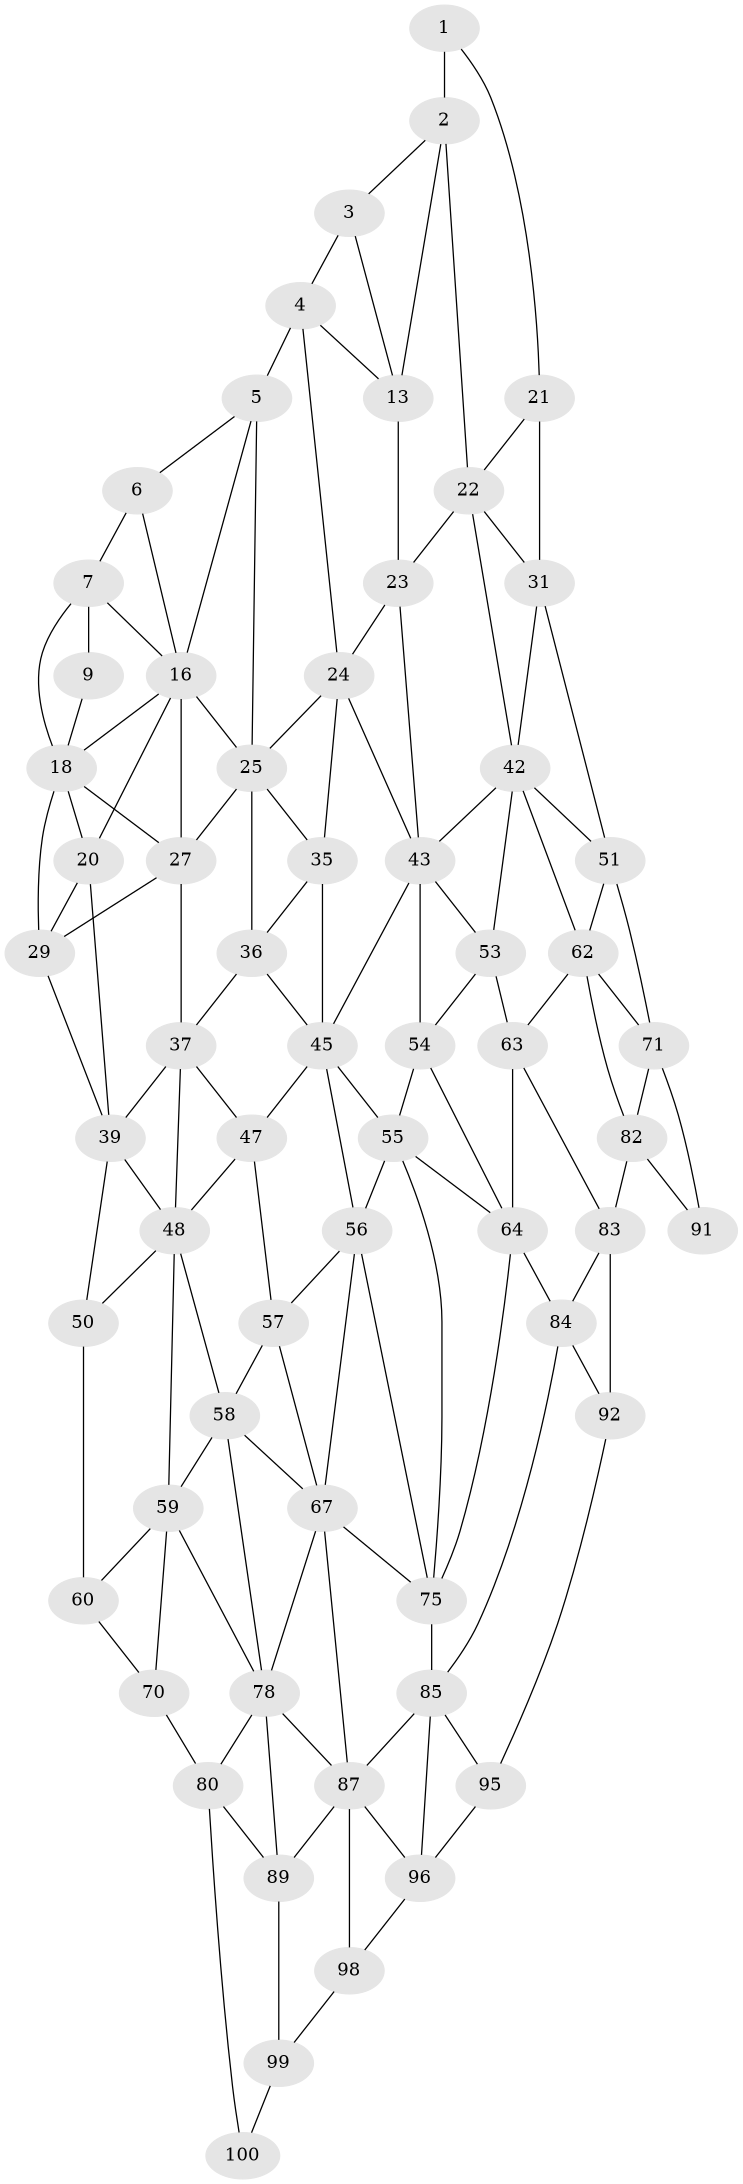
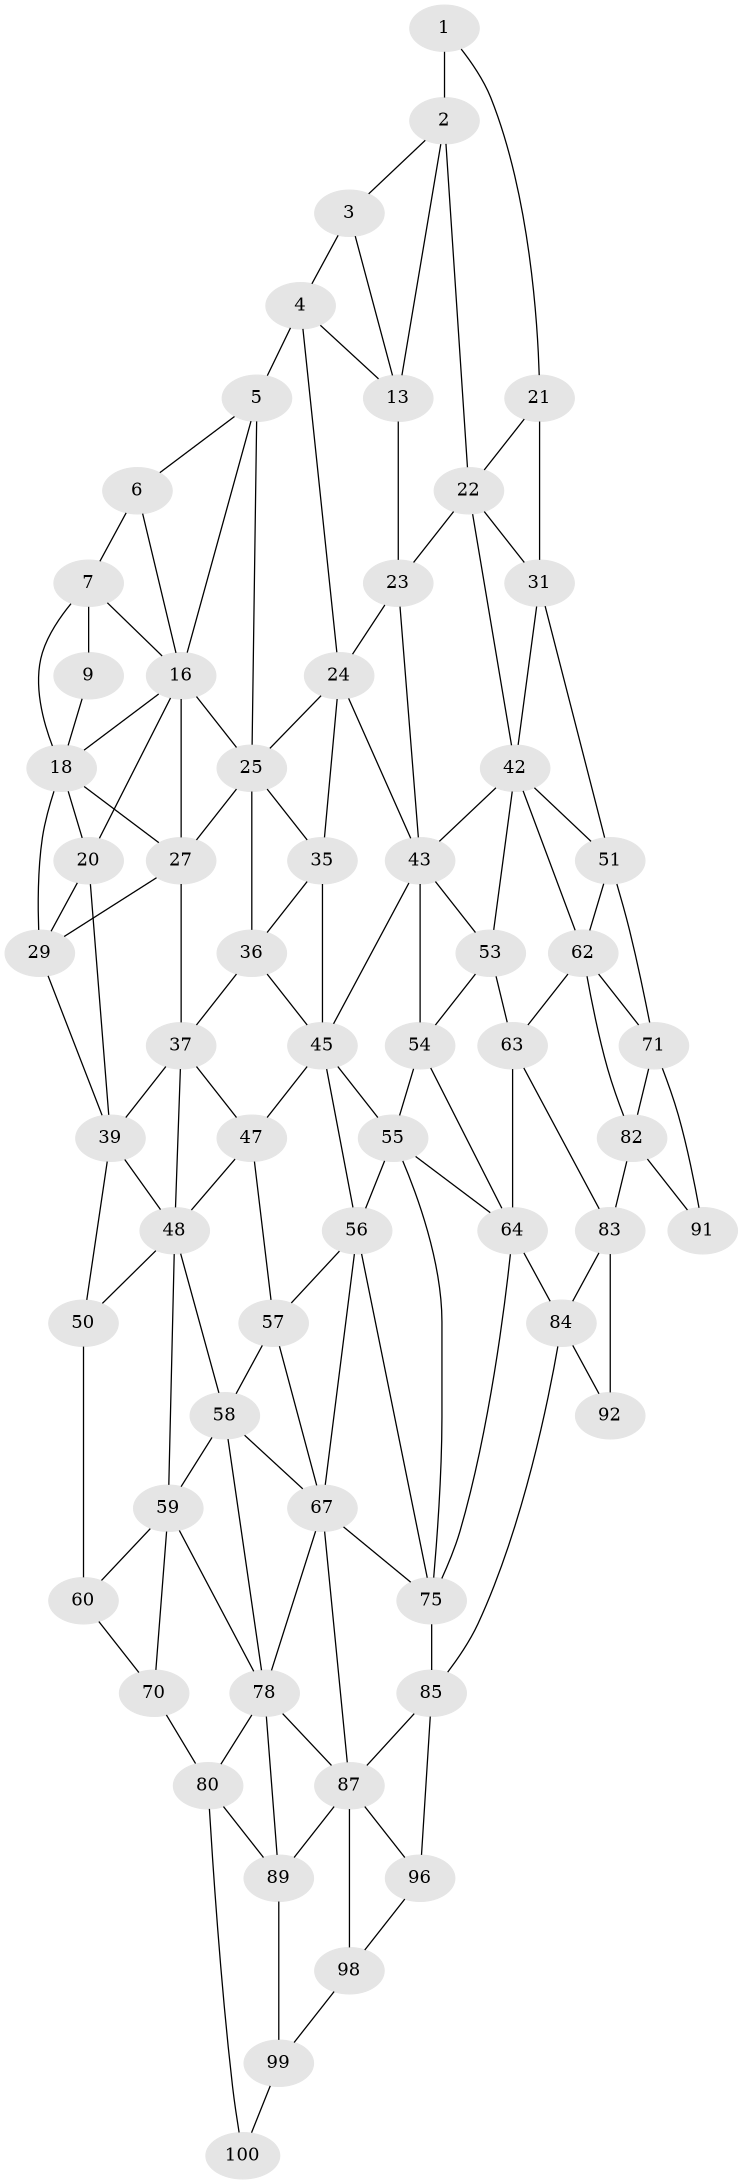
(491, 1786) -> none
